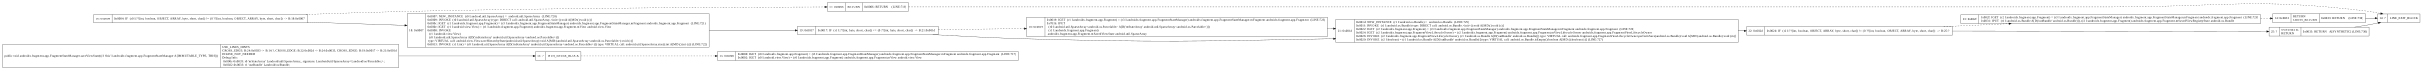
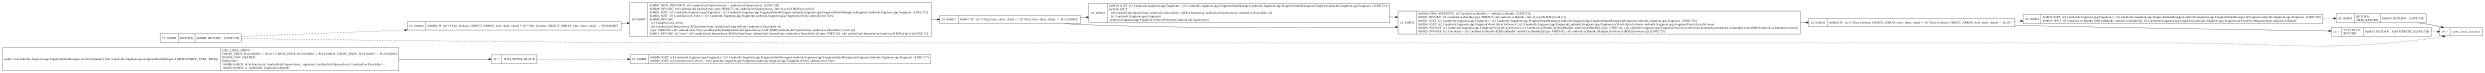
(565, 9) -> (323, 33)
(2305, 20) -> (2367, 20)
(2367, 25) -> (2434, 32)
(981, 29) -> (1083, 17)
